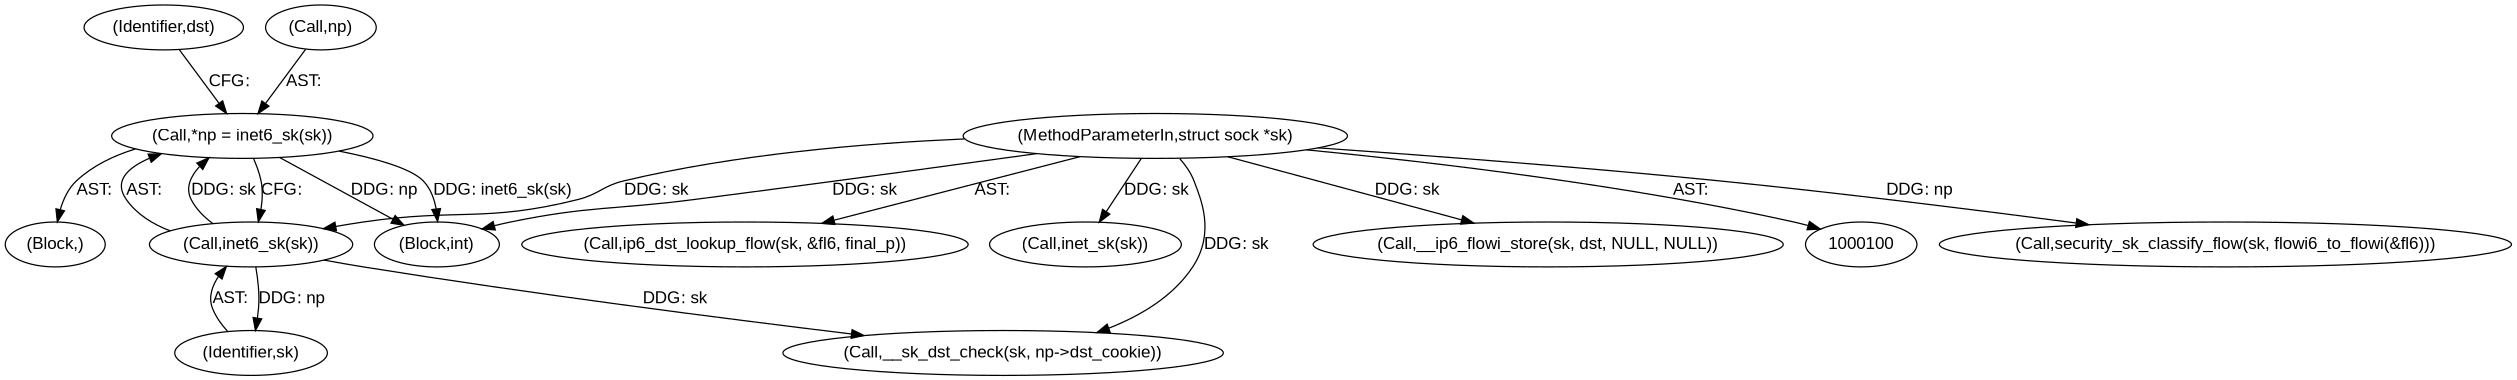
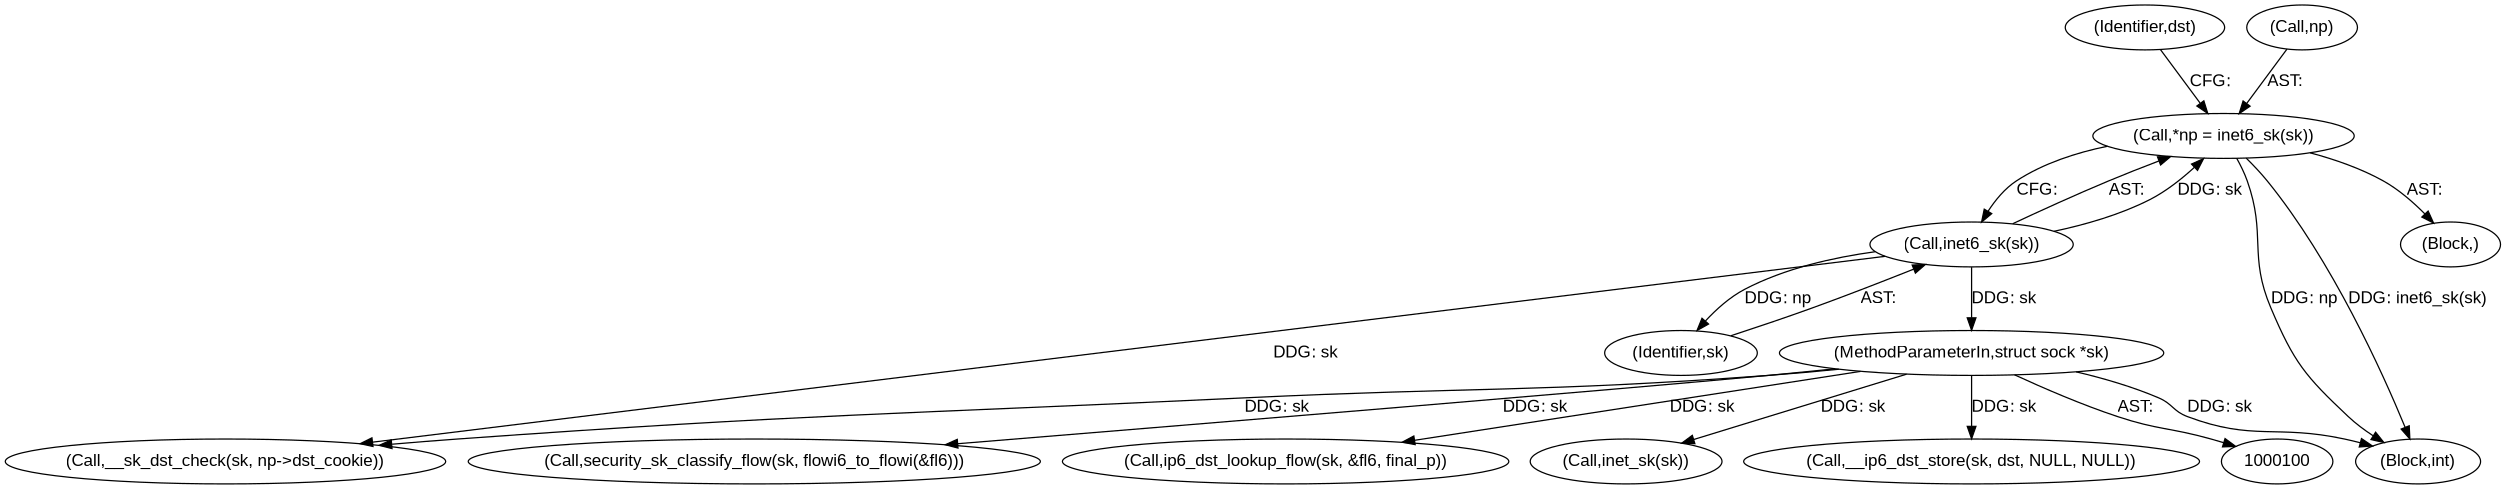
(648, 176) -> (1972, 292)
(995, 190) -> (1702, 407)
(1920, 190) -> (1535, 407)
(1548, 244) -> (1972, 461)
